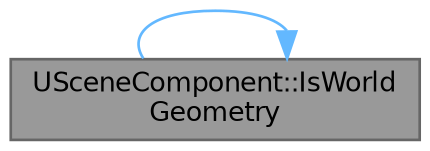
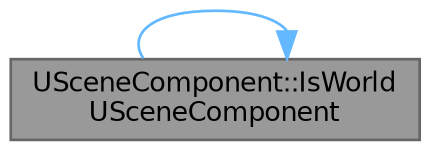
(215, 100) -> (215, 100)
